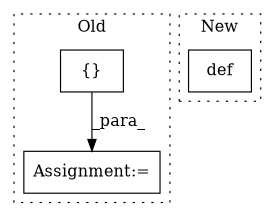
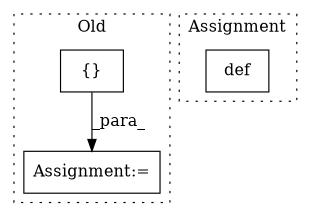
(220, 27) -> (238, 27)
